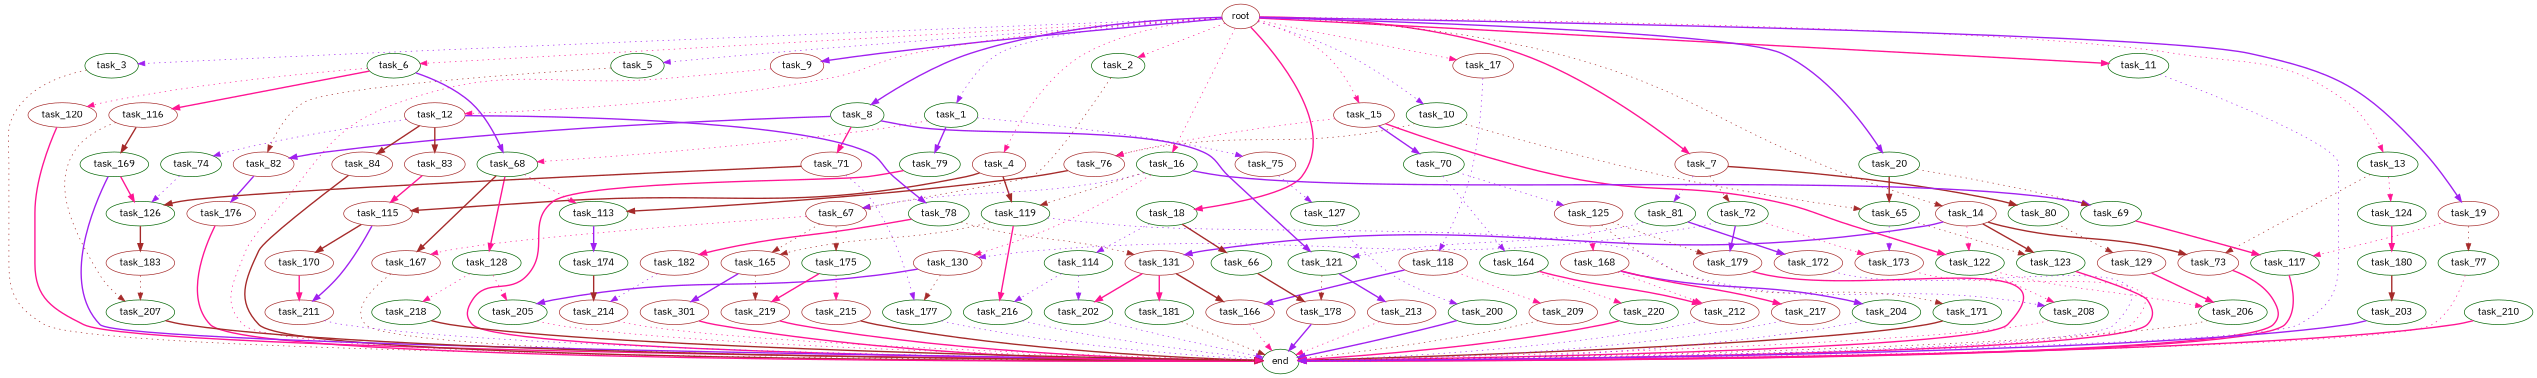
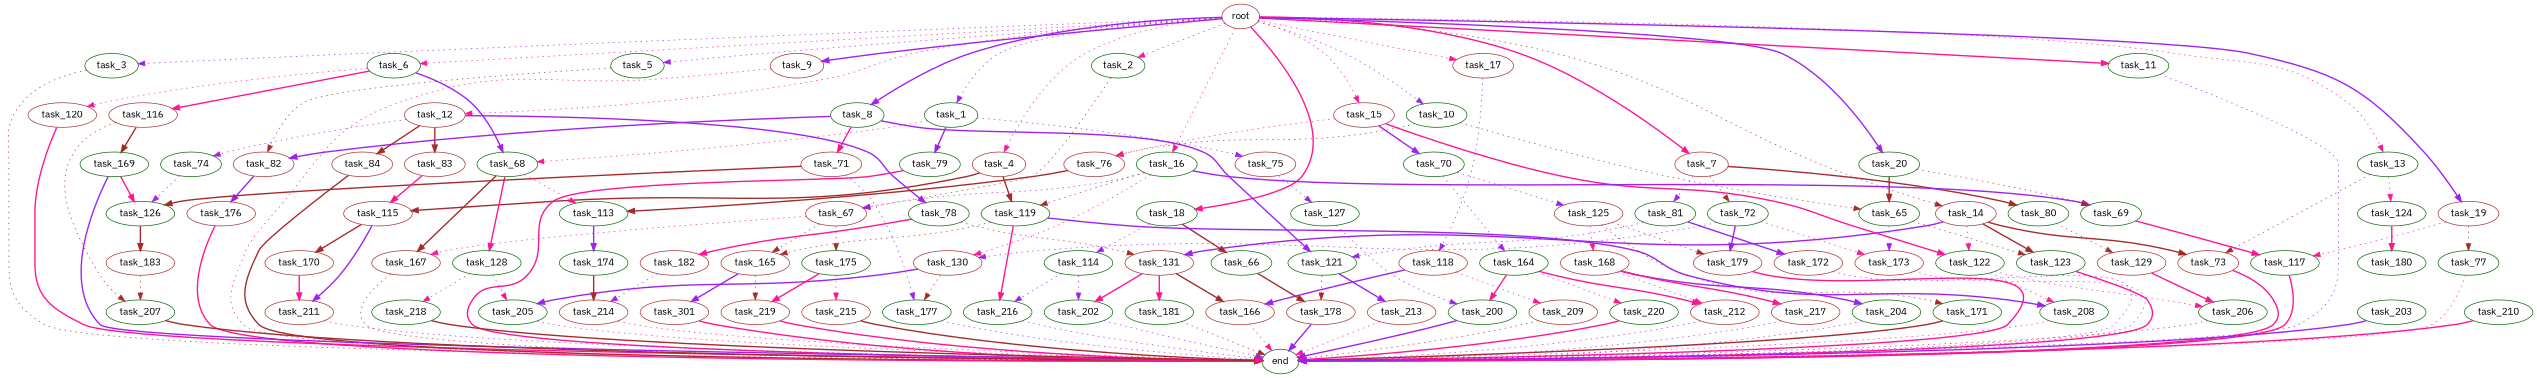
(1621, 248) -> (1621, 248)
none -> (1501, 284)
(2392, 284) -> none
